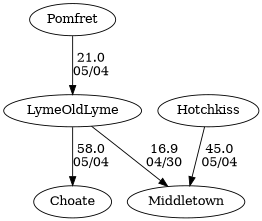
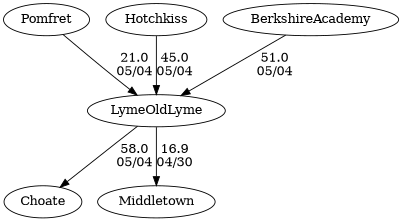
none -> (311, 20)
(198, 152) -> (156, 61)
